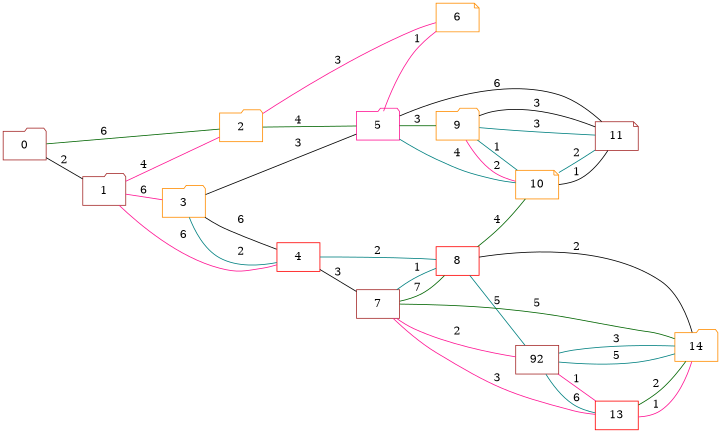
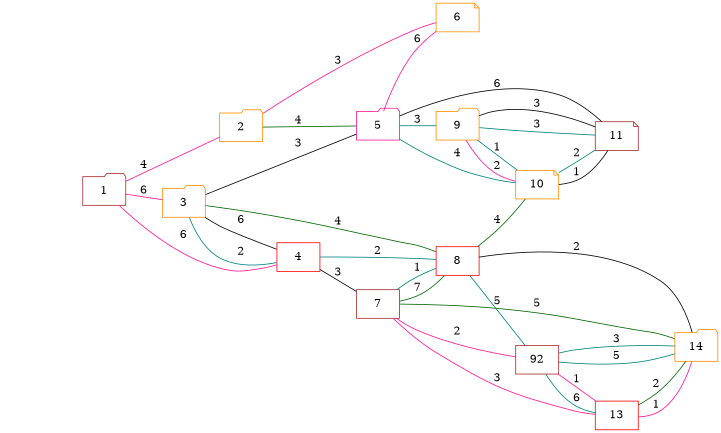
(418, 39) -> (418, 39)
(418, 126) -> (418, 126)
(25, 146) -> none
none -> (321, 225)
